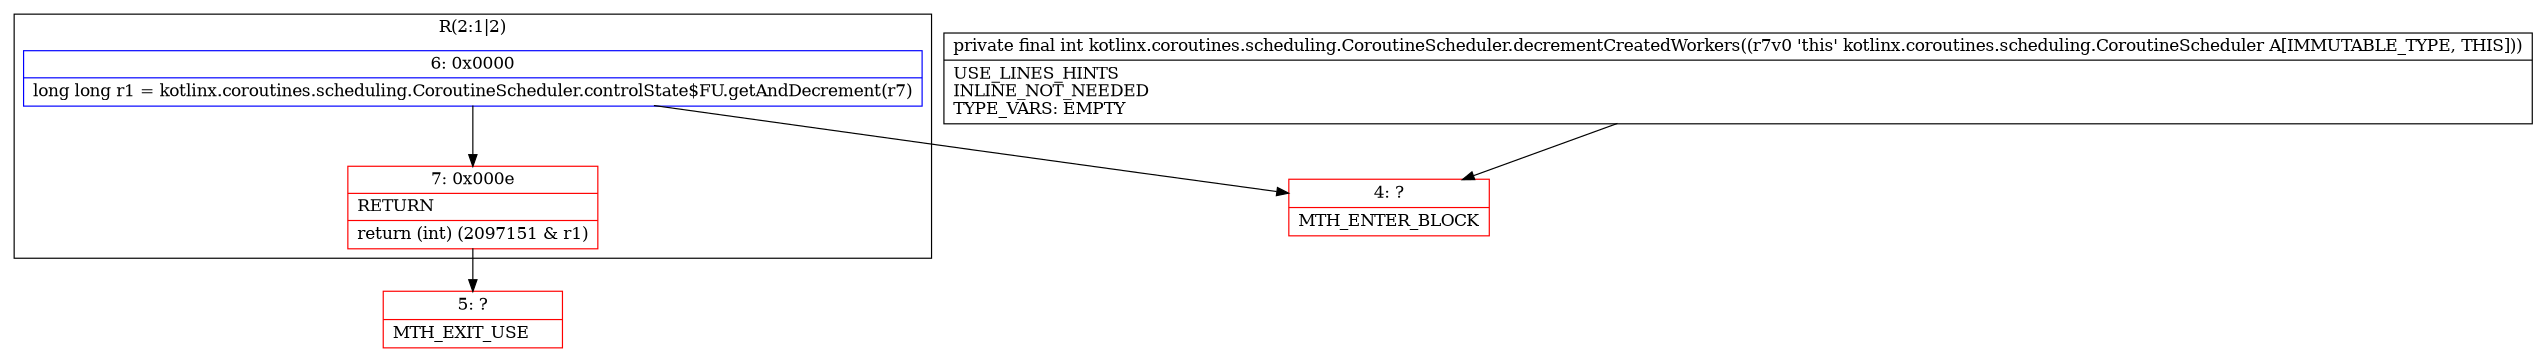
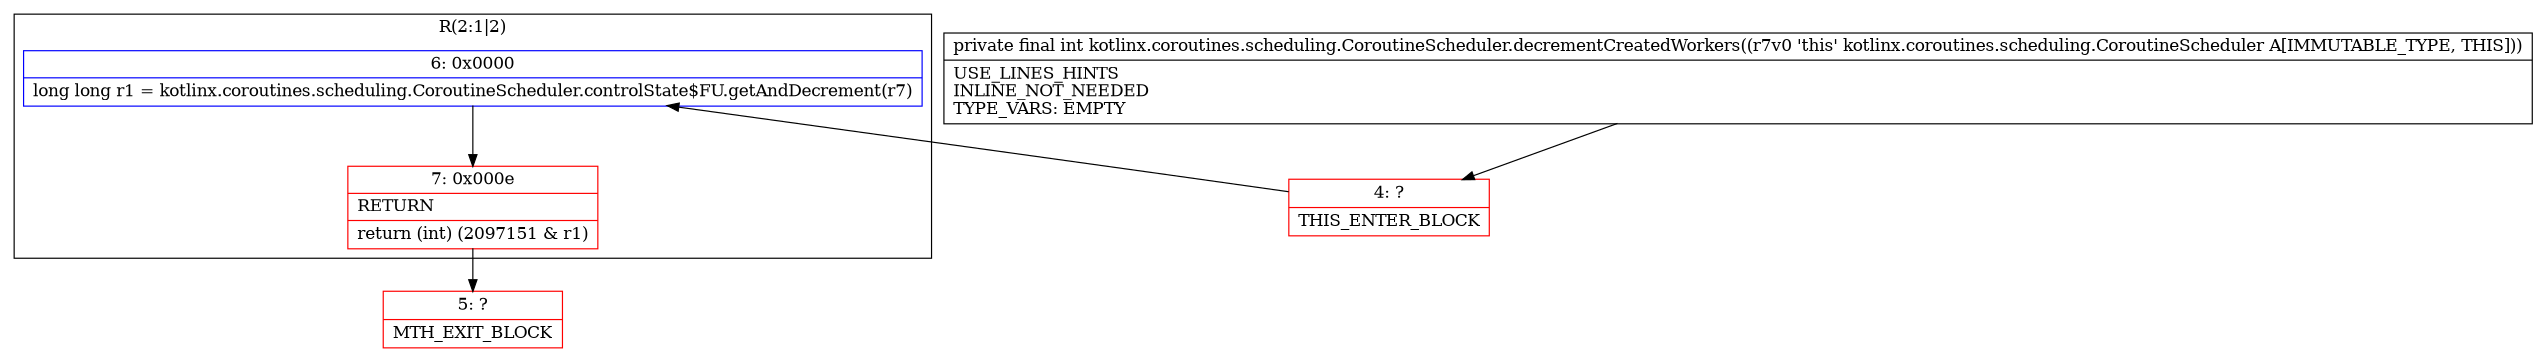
(965, 149) -> (984, 149)
(1389, 221) -> (1389, 221)
(461, 333) -> (473, 333)
